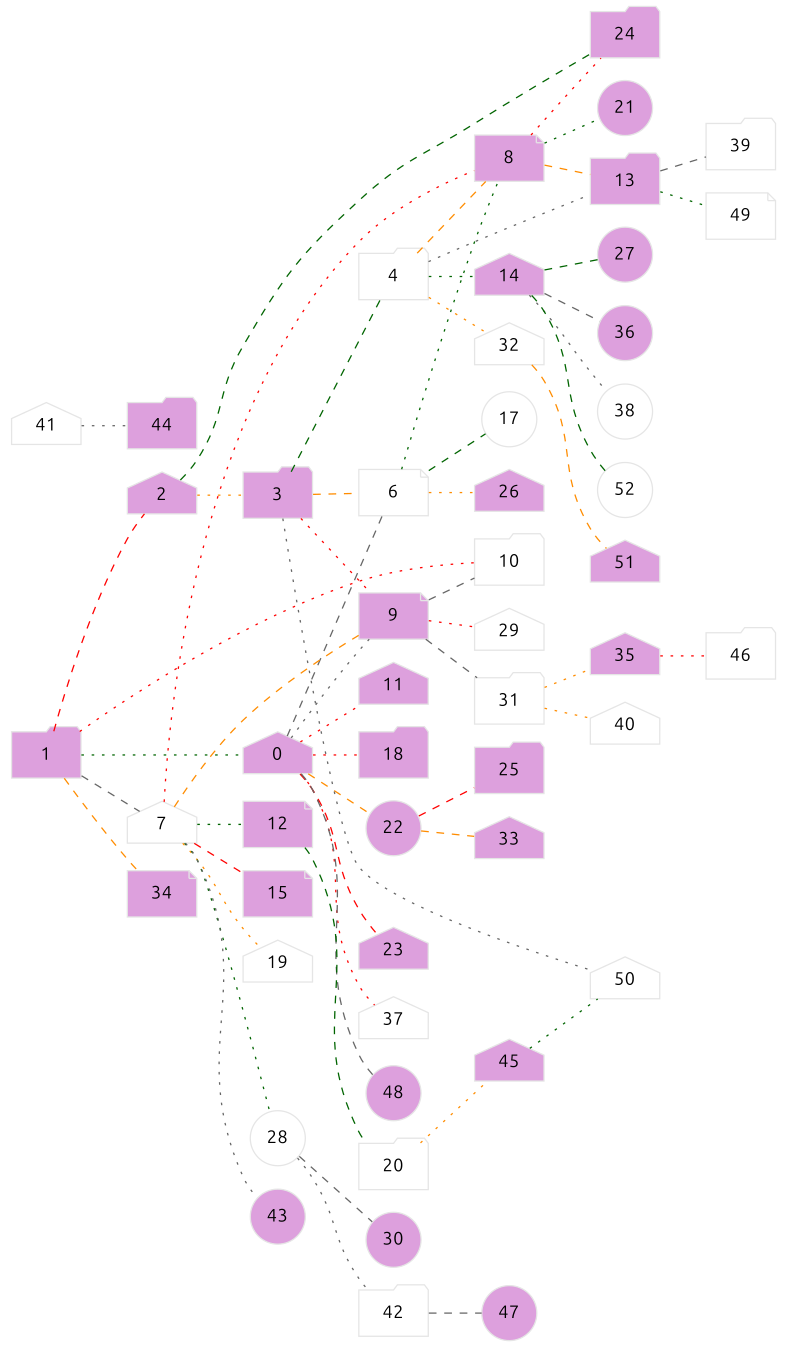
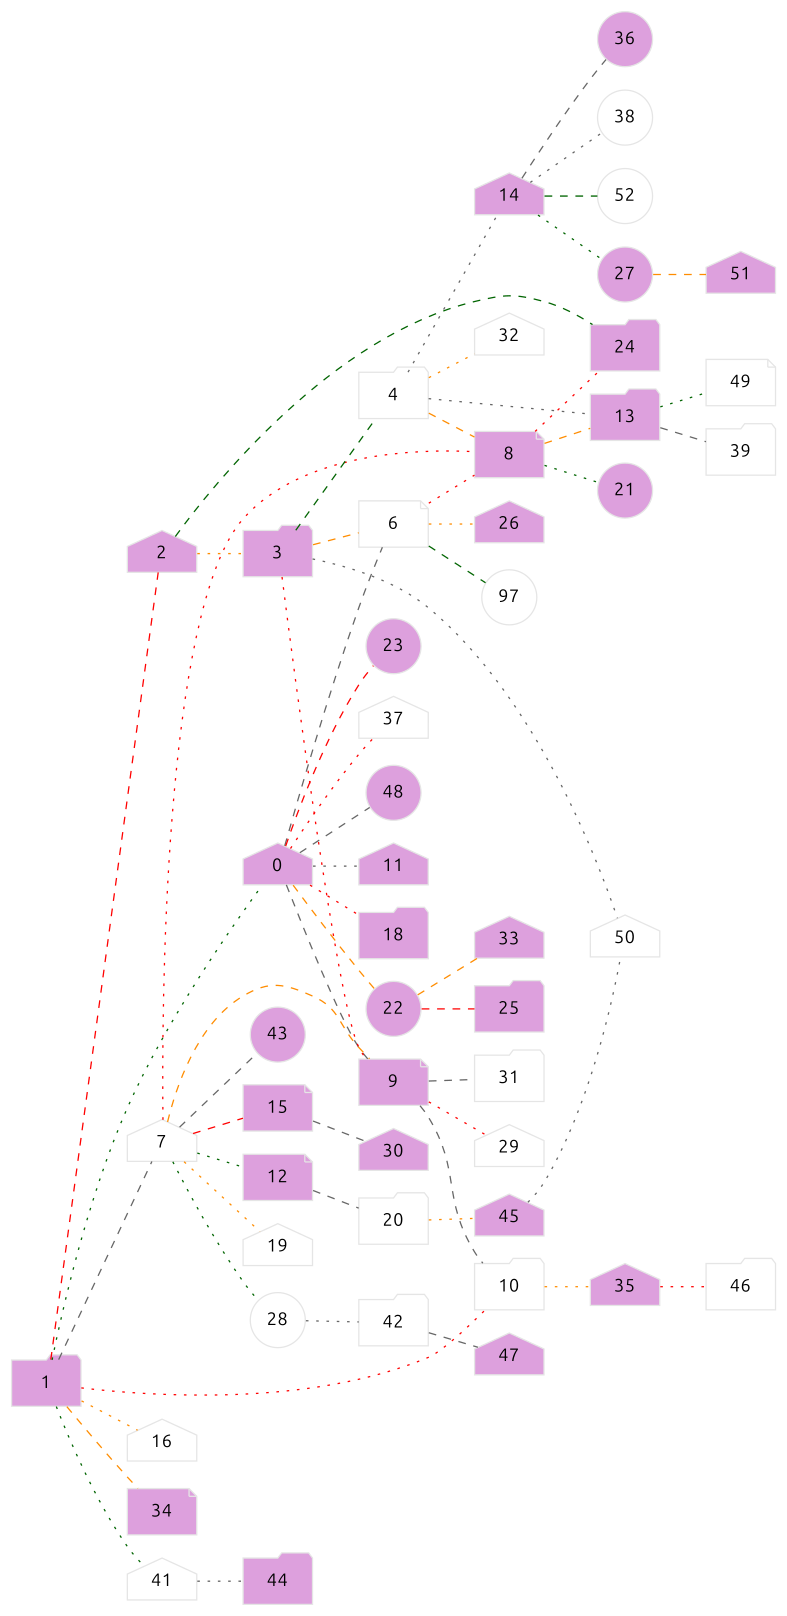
(571, 265) -> (570, 237)
(452, 276) -> (453, 294)
(447, 324) -> (452, 489)
(509, 419) -> (509, 597)
(568, 457) -> (680, 274)
(567, 678) -> (567, 1287)
(329, 687) -> (323, 974)
(331, 723) -> (336, 866)
(625, 725) -> none
(394, 950) -> (394, 646)
(335, 1011) -> (336, 1199)
(221, 1020) -> (218, 1090)
(564, 1024) -> (588, 1085)
(336, 1189) -> (339, 1131)
(394, 1240) -> (394, 1152)
(509, 1313) -> (509, 1356)
none -> (162, 1442)
none -> (94, 1490)
